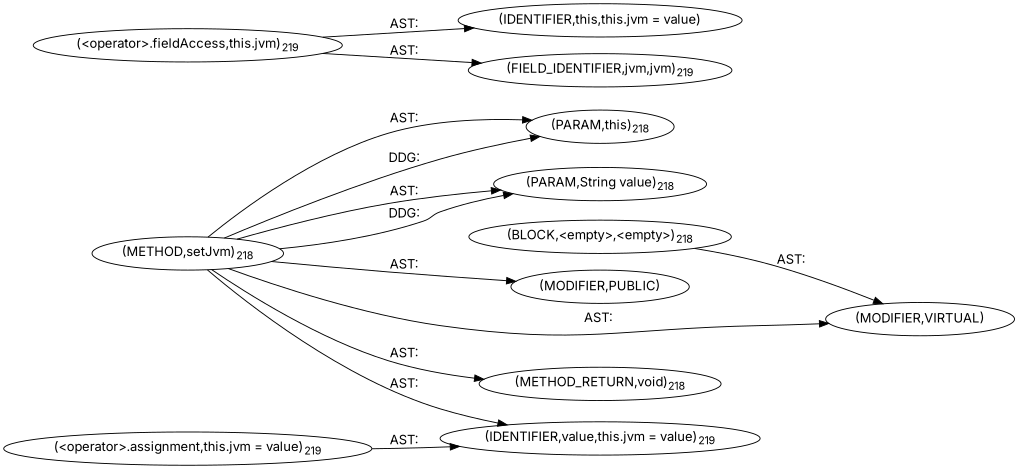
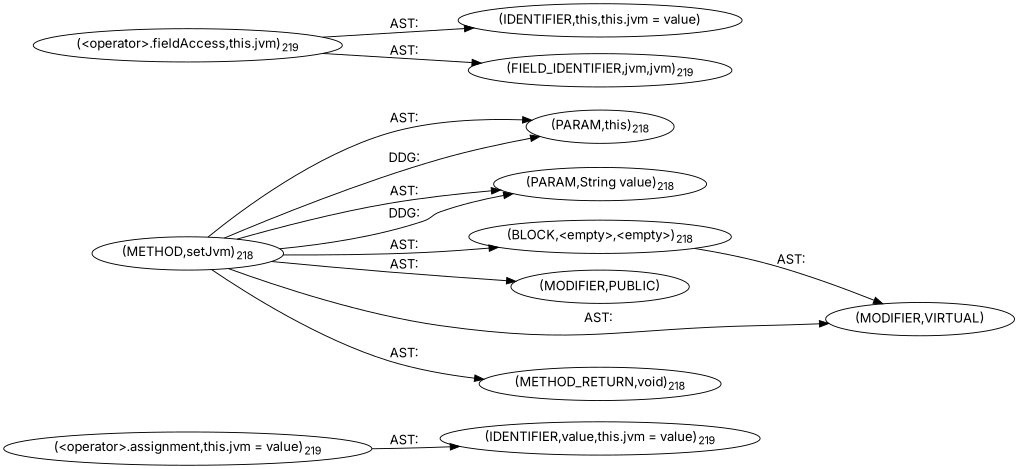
(343, 366) -> (386, 254)
